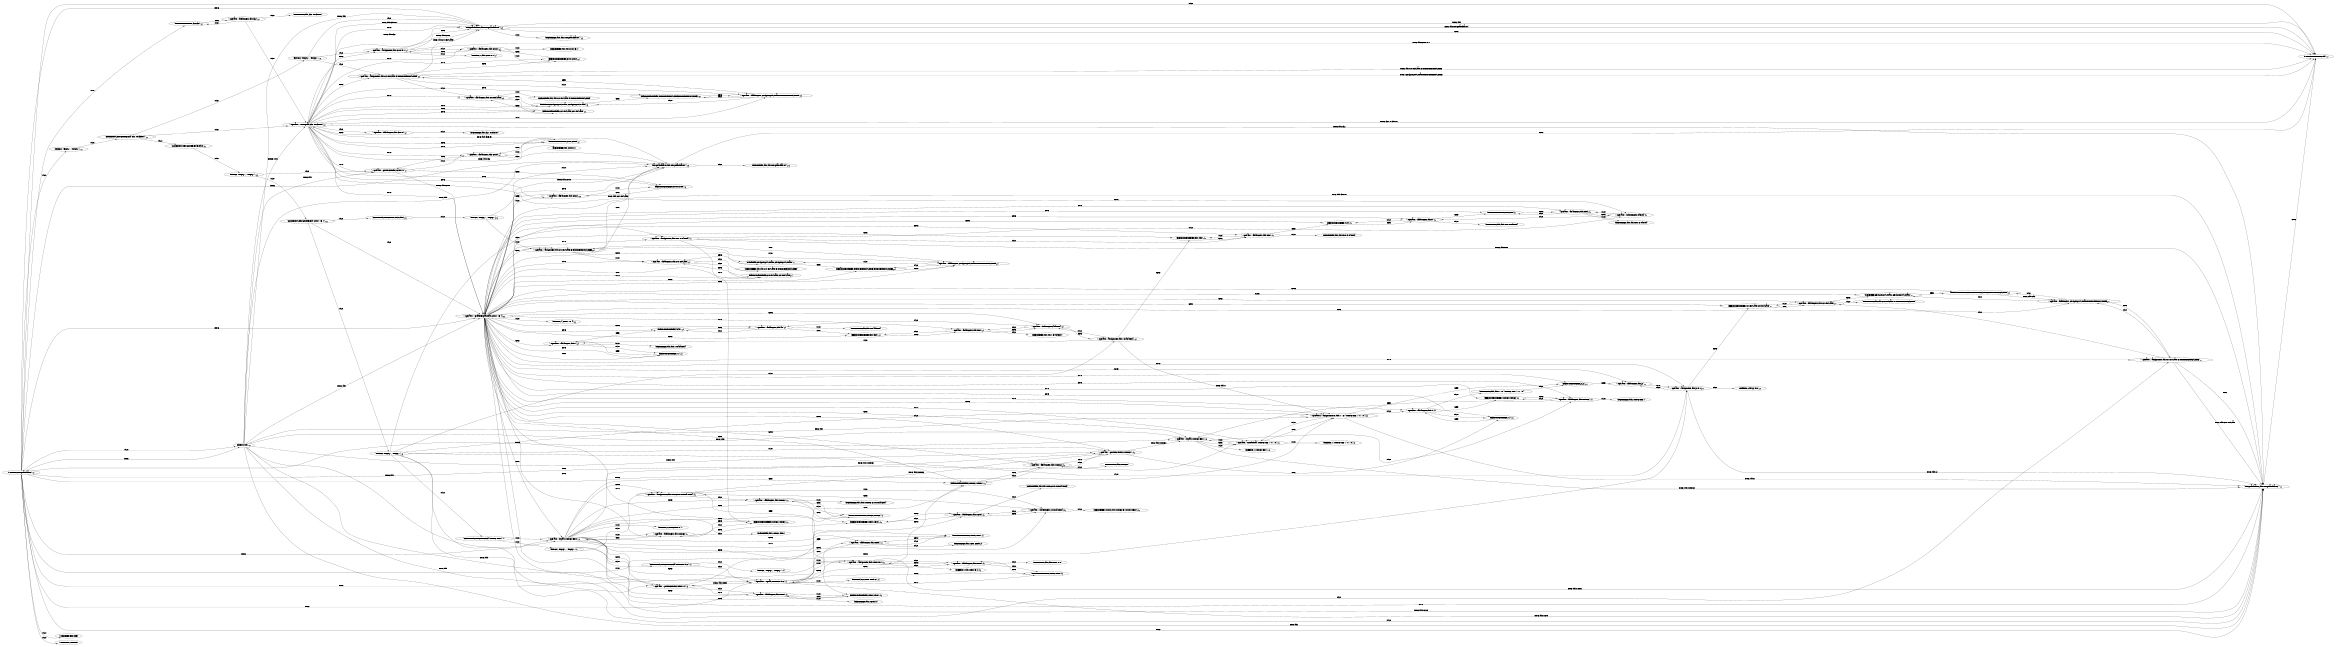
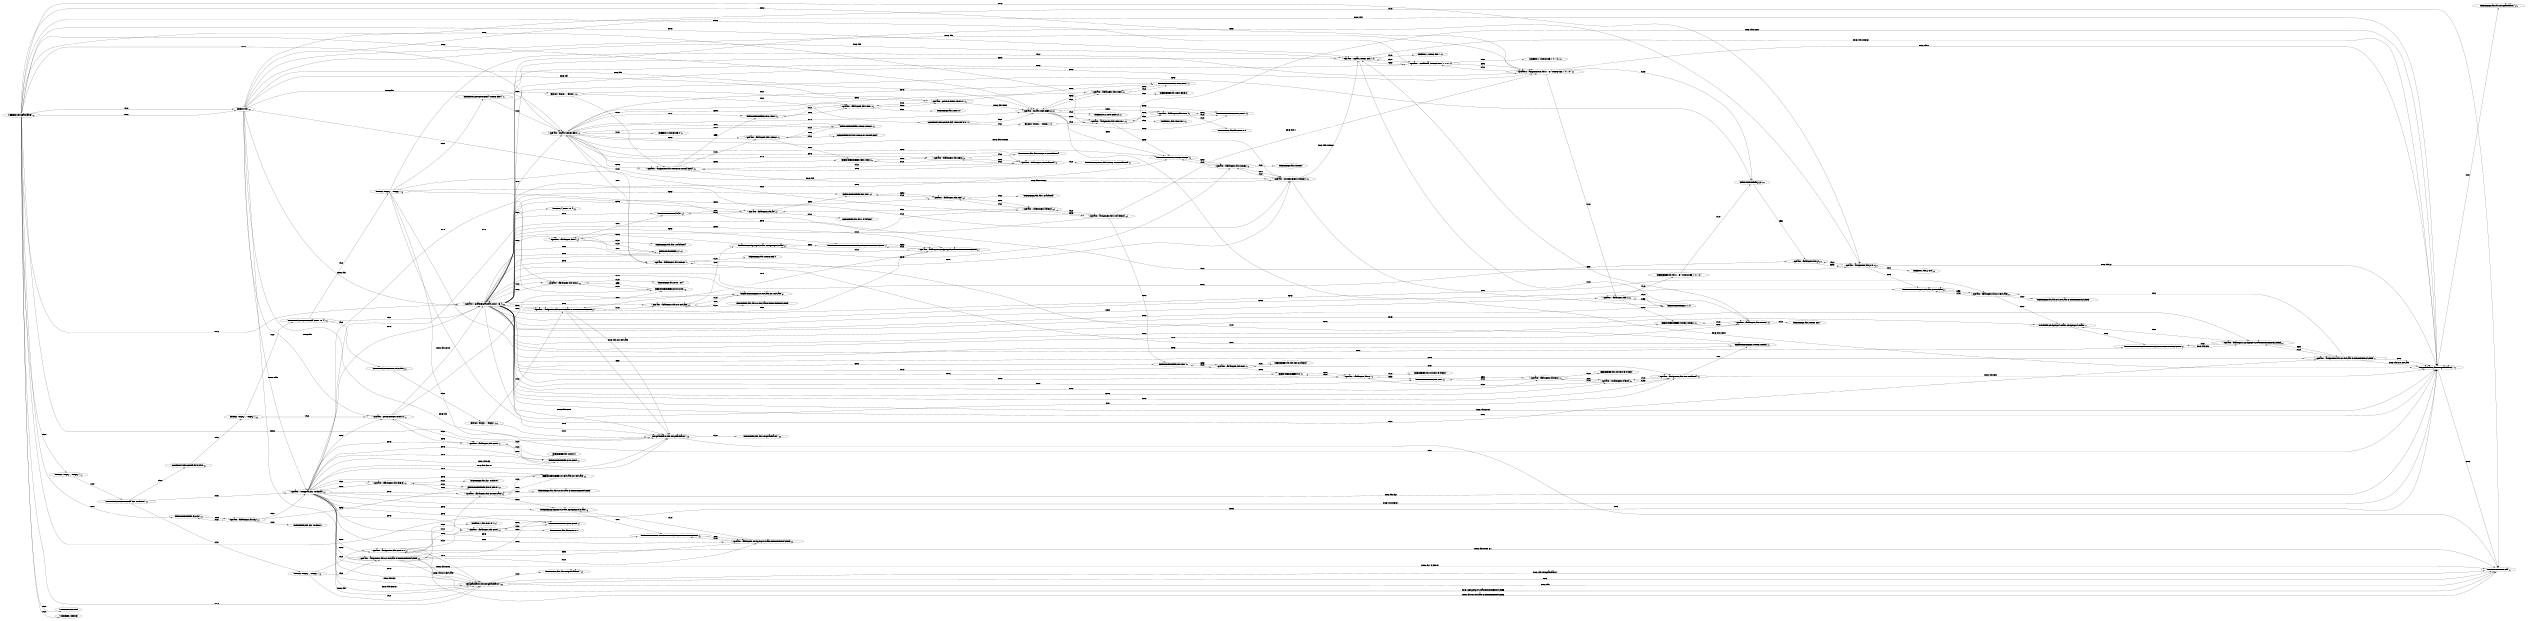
(963, 4) -> (1607, 10)
none -> (2499, 6)
none -> (671, 283)
none -> (1653, 381)
none -> (484, 487)
(618, 559) -> none
